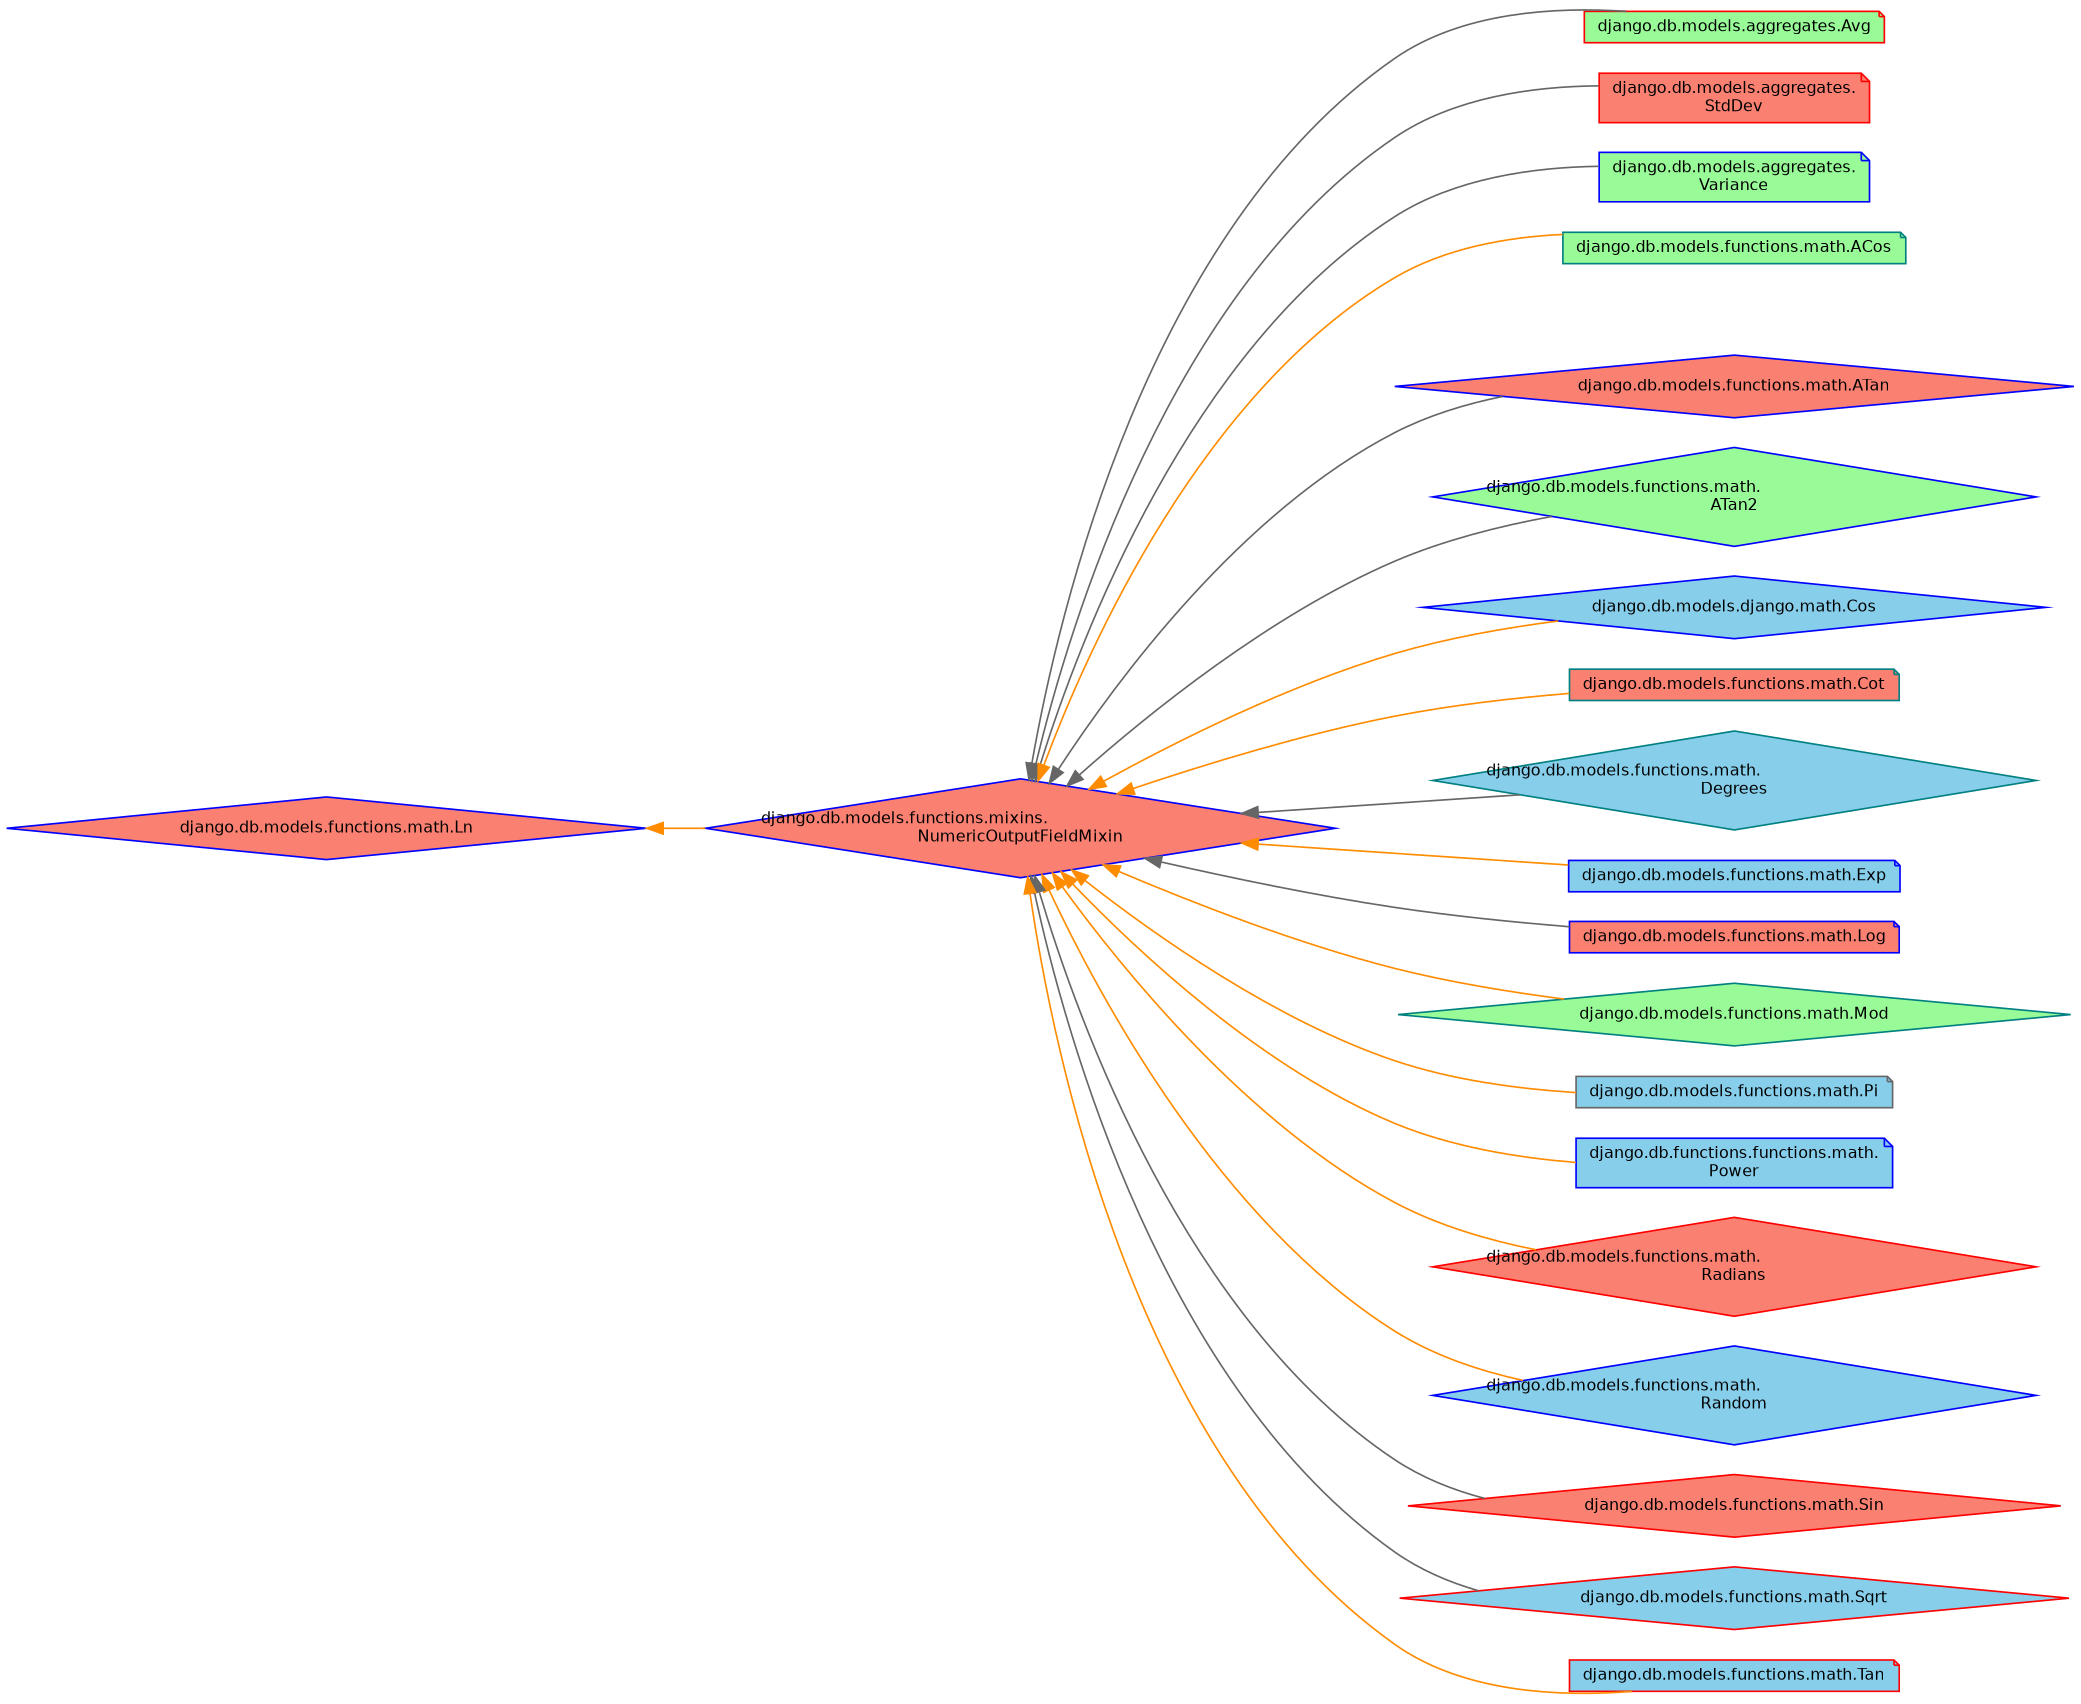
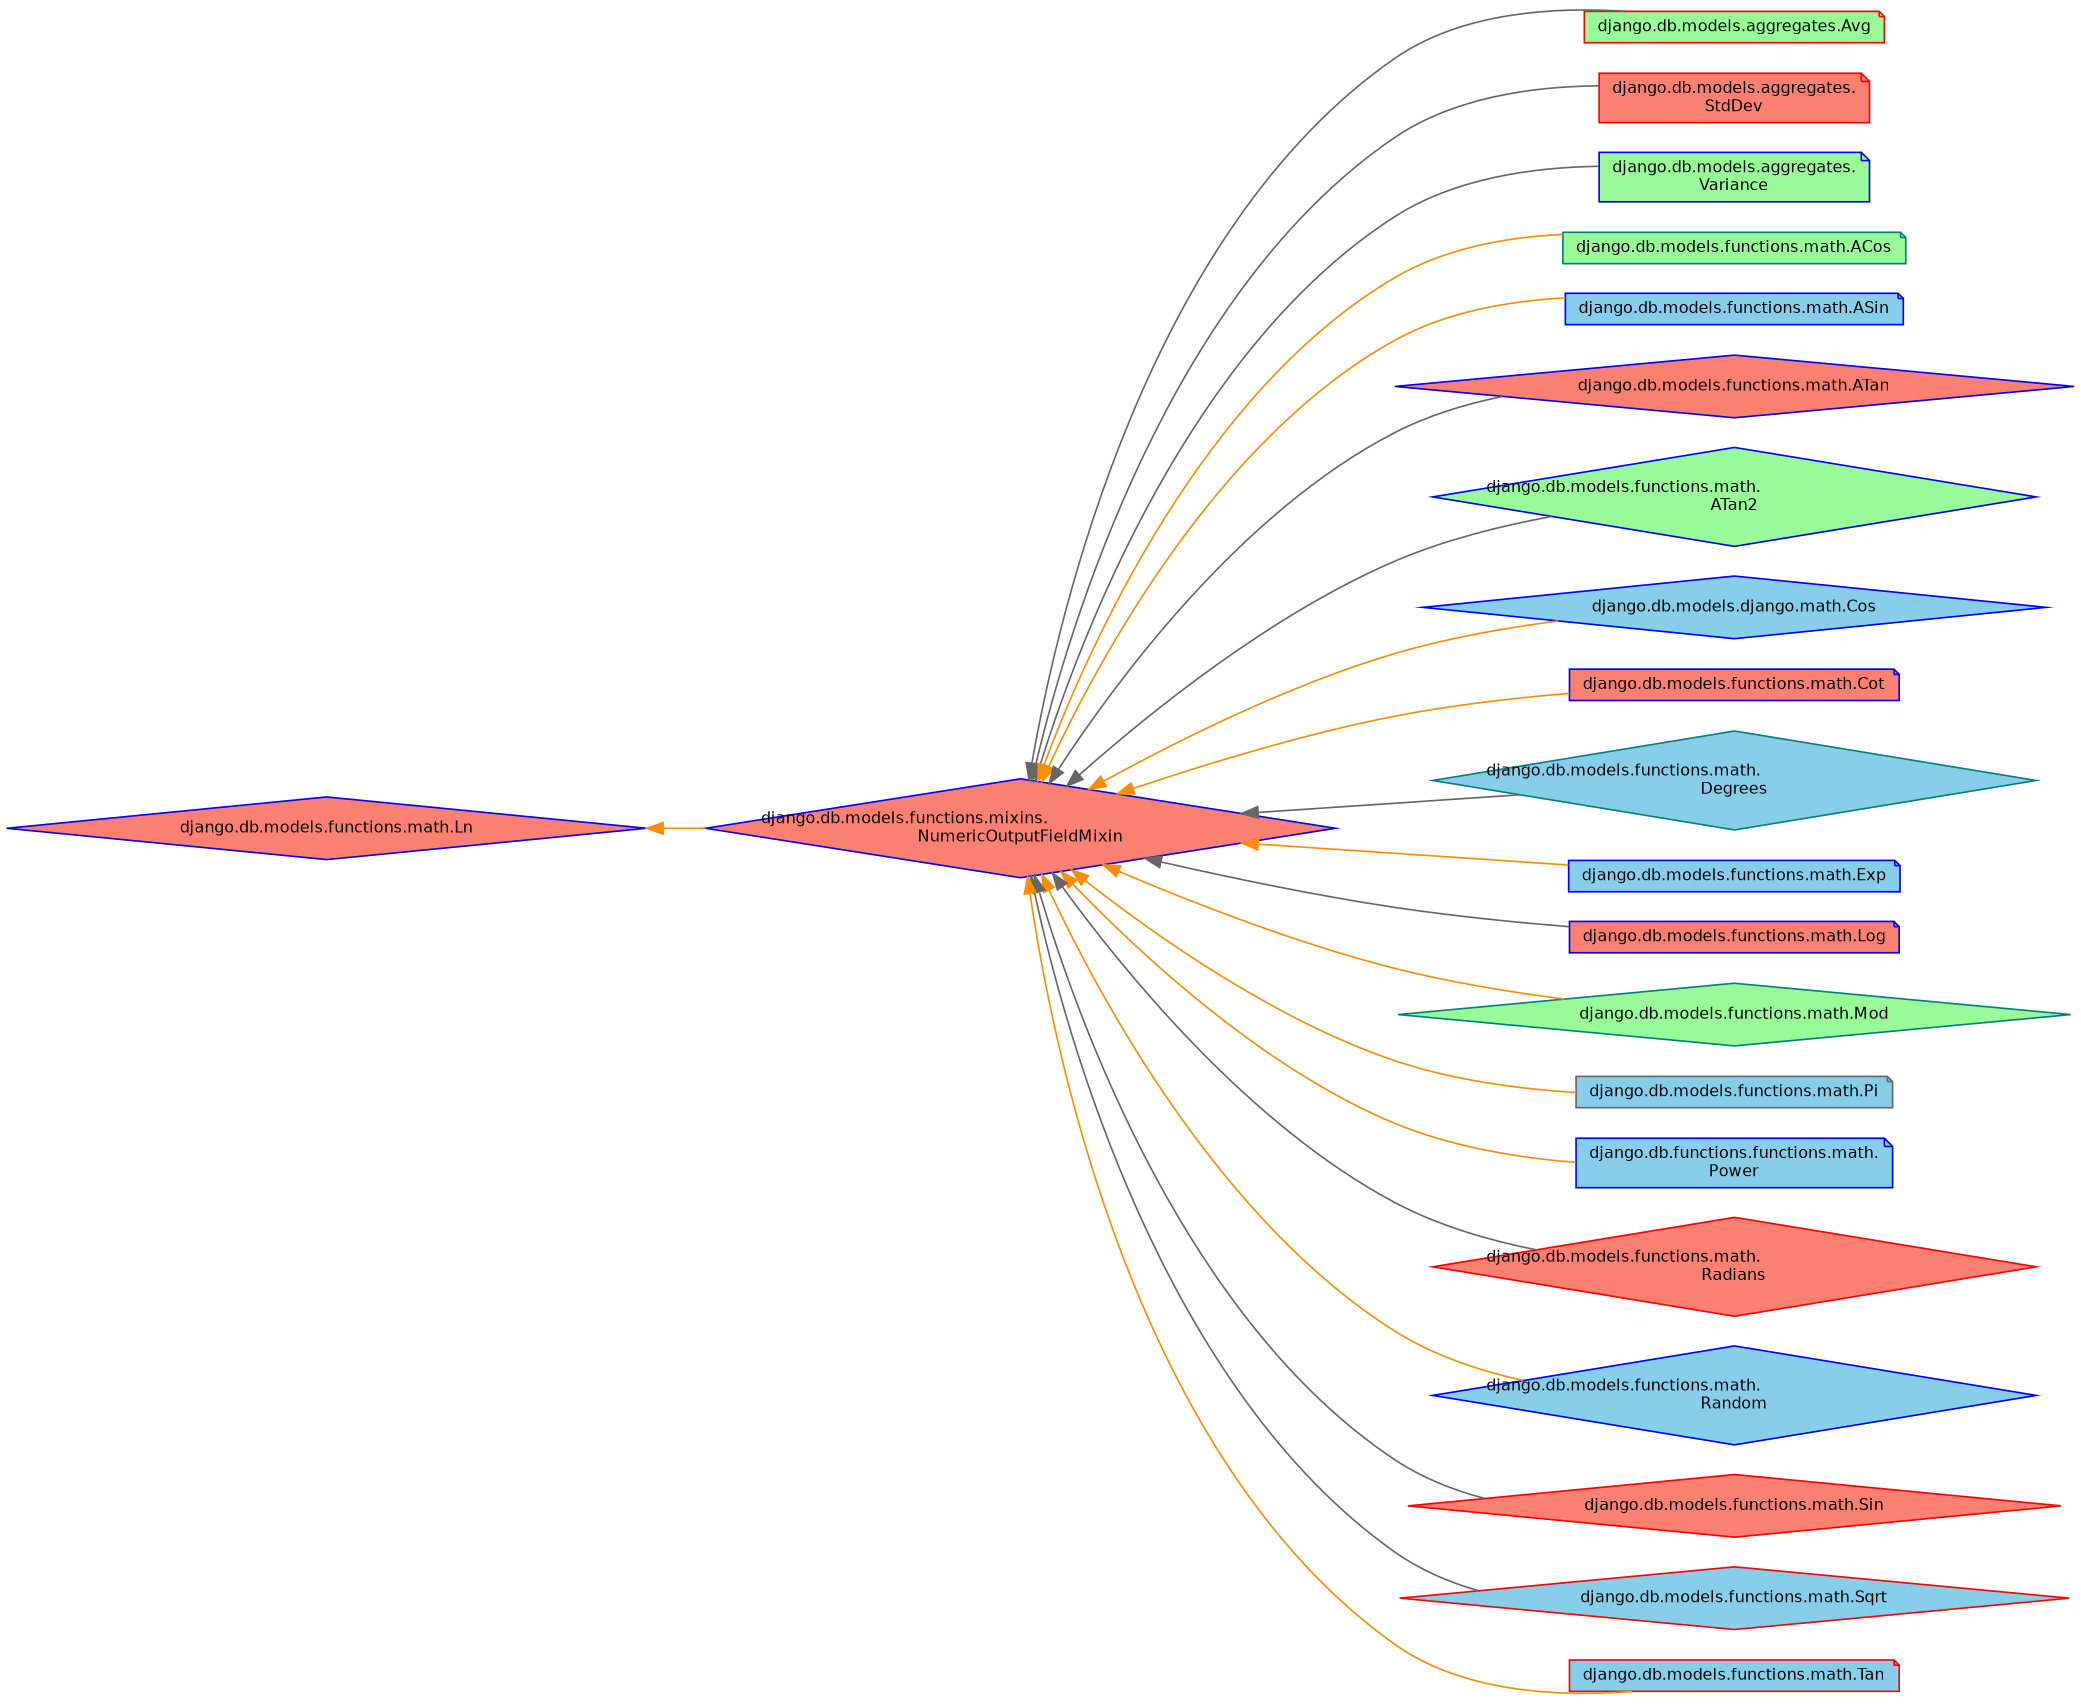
none -> (1734, 309)
(1734, 685) -> (1734, 685)
(1267, 1113) -> (1267, 1113)
